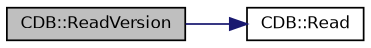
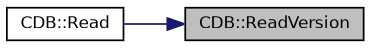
(208, 24) -> (145, 24)
